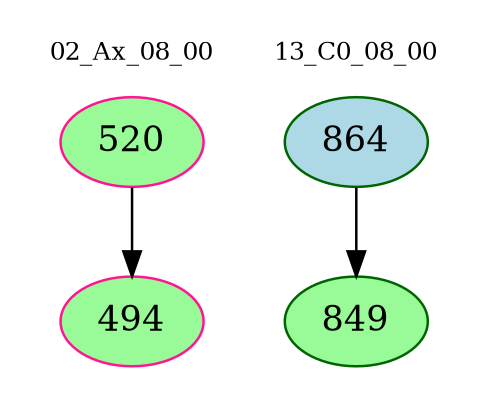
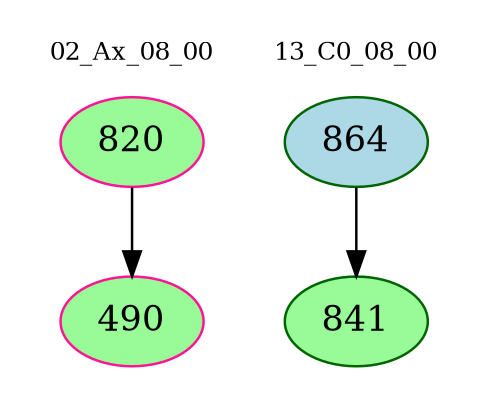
(132, 142) -> (132, 142)
(132, 321) -> (132, 321)
(356, 321) -> (356, 321)
